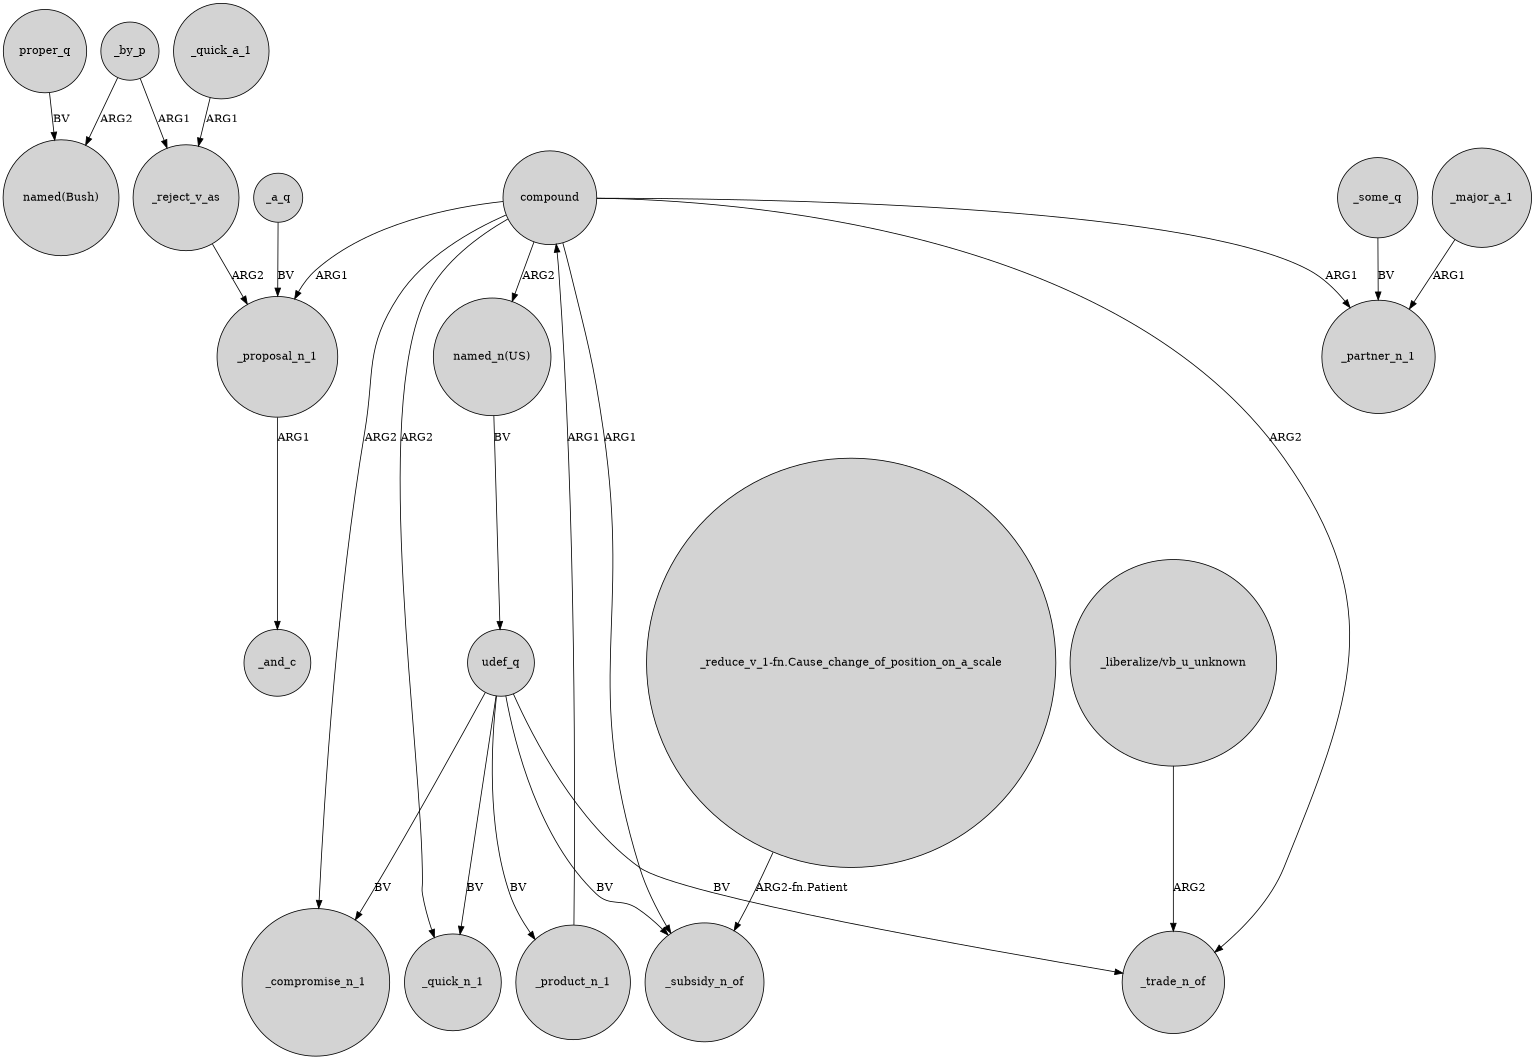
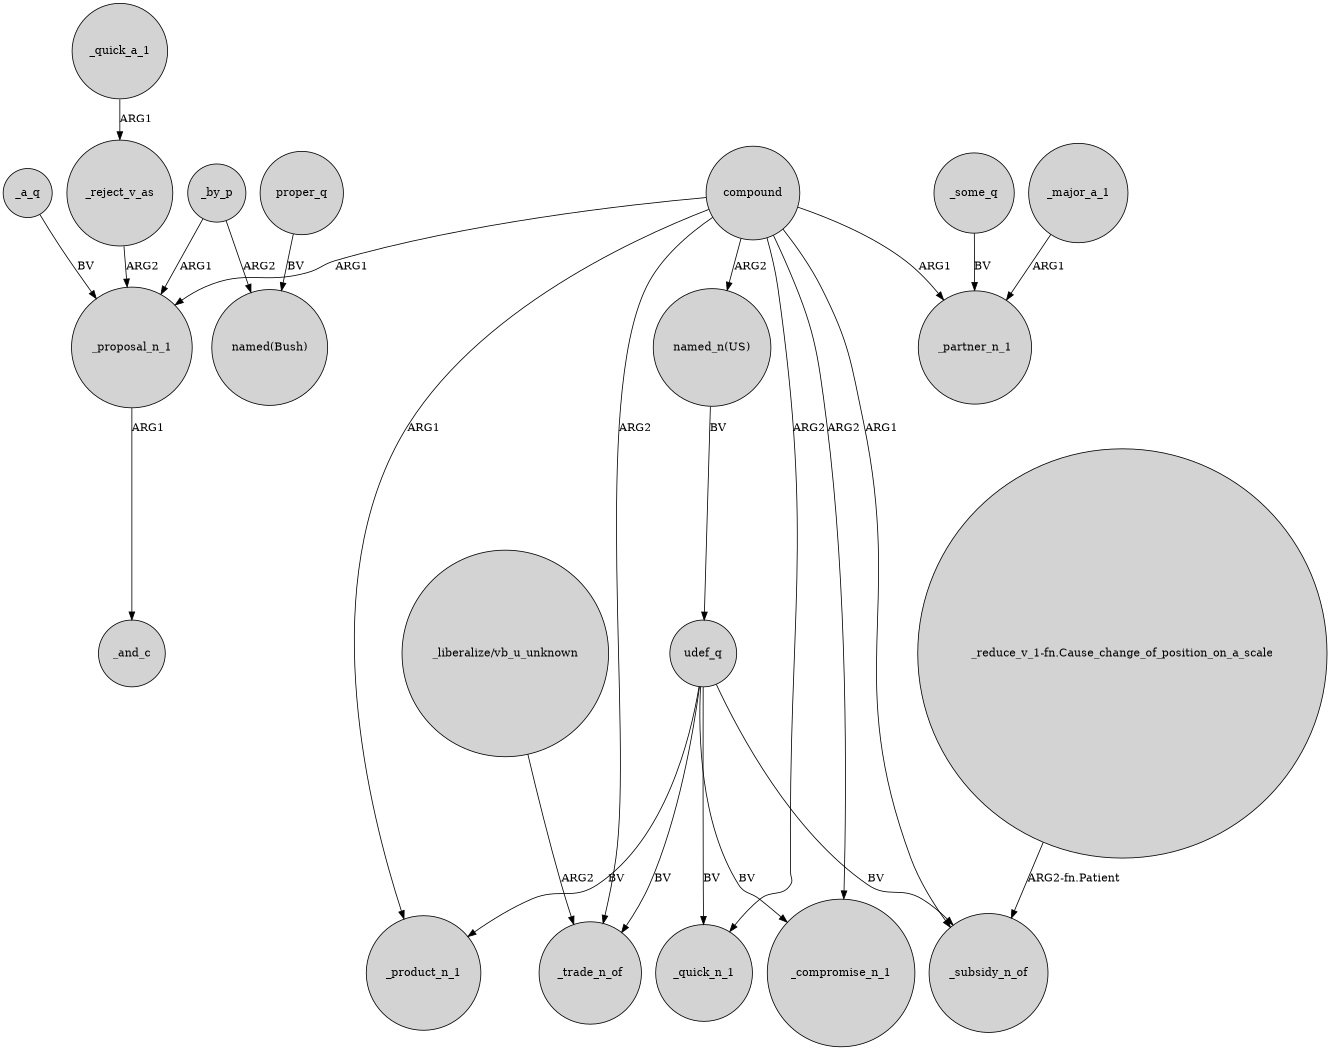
(152, 109) -> (184, 253)
(572, 588) -> (382, 481)
